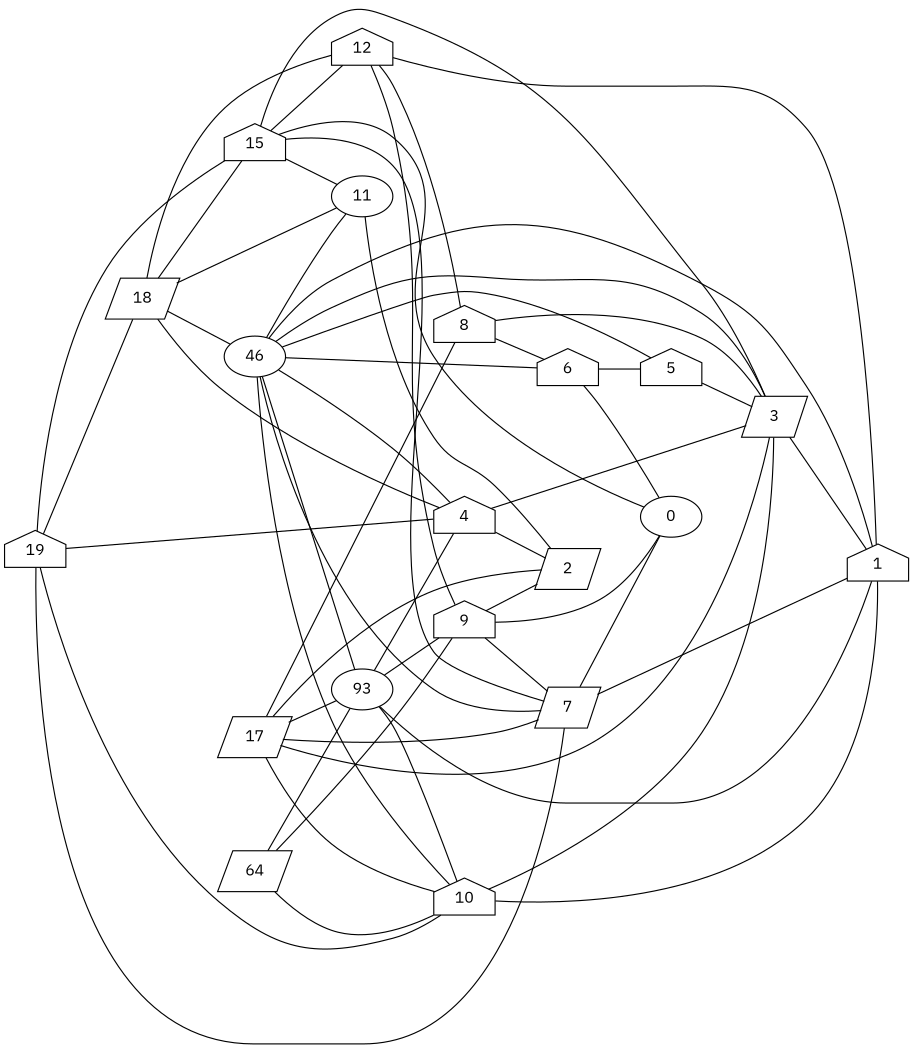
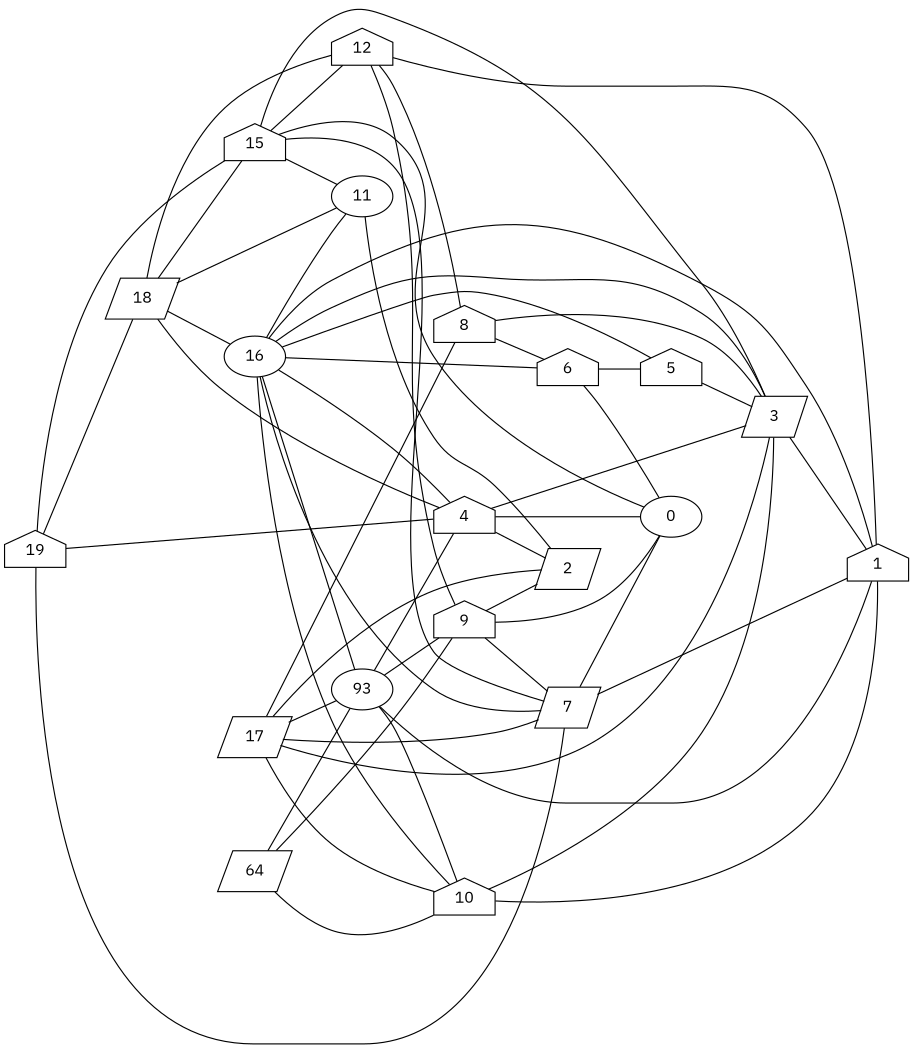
(255, 357) -> (255, 357)
none -> (568, 517)
(170, 850) -> none
